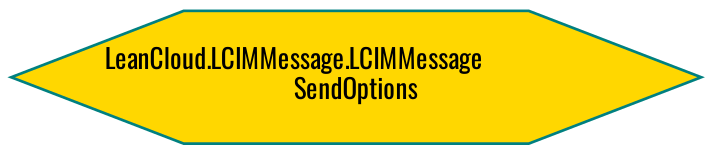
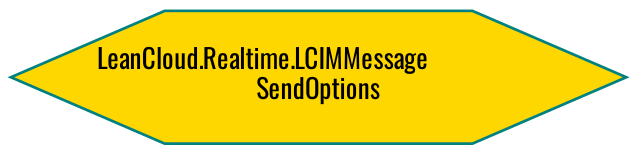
(356, 77) -> (319, 77)
